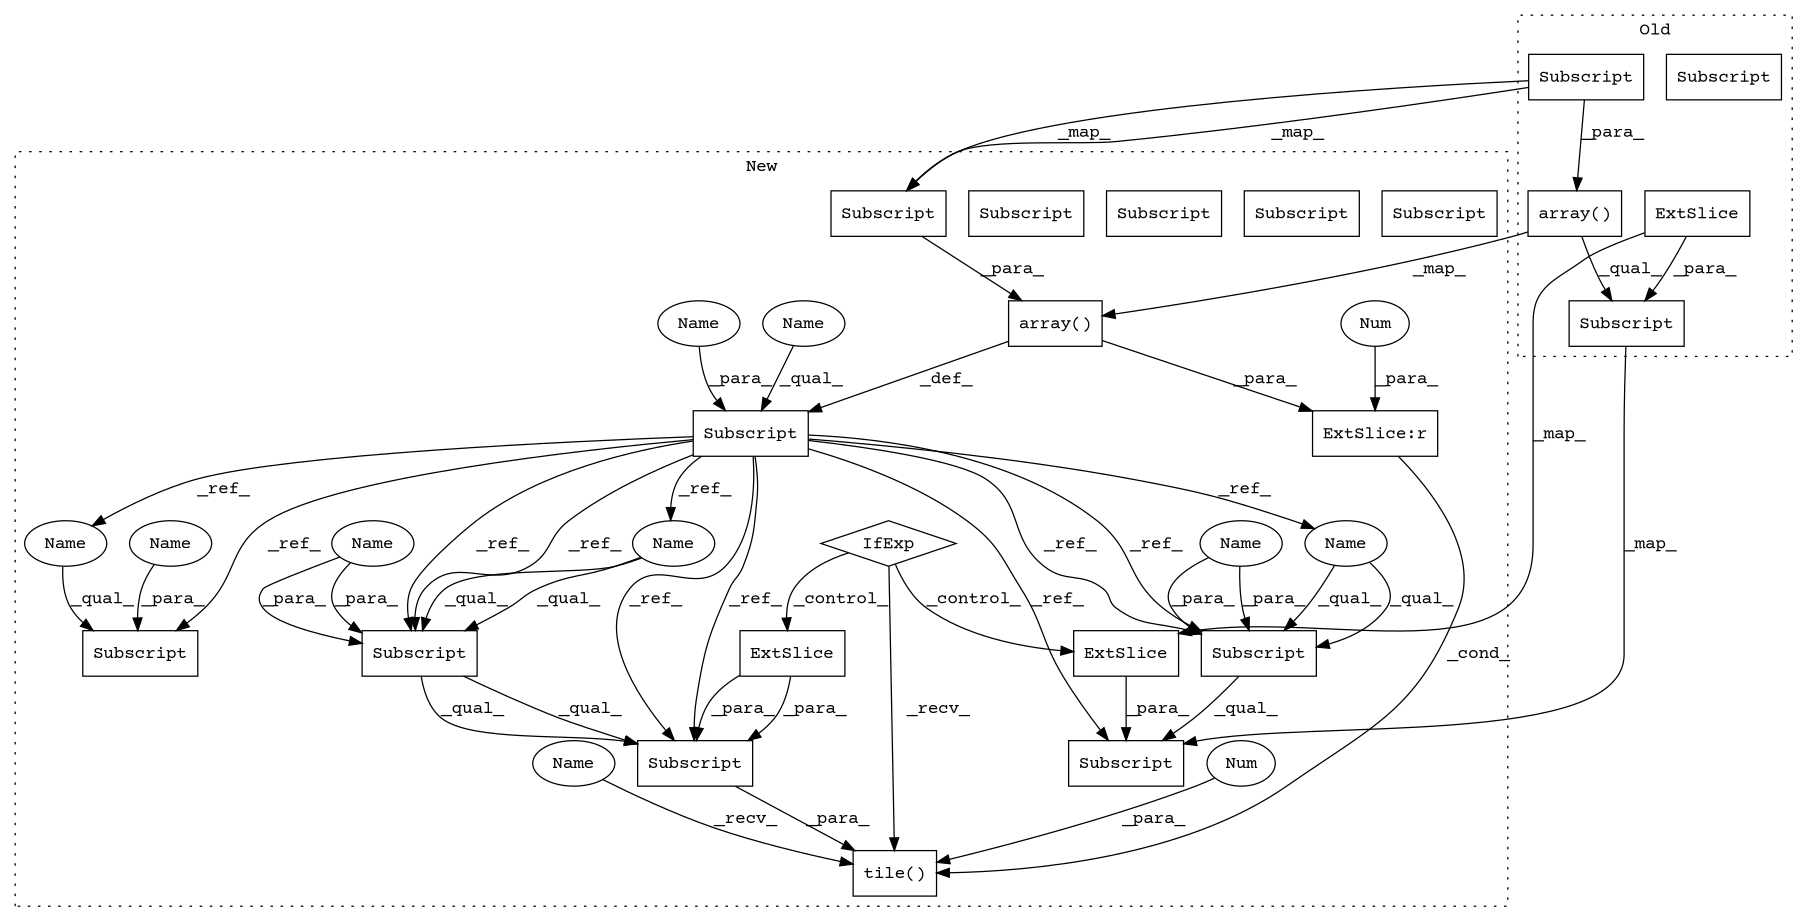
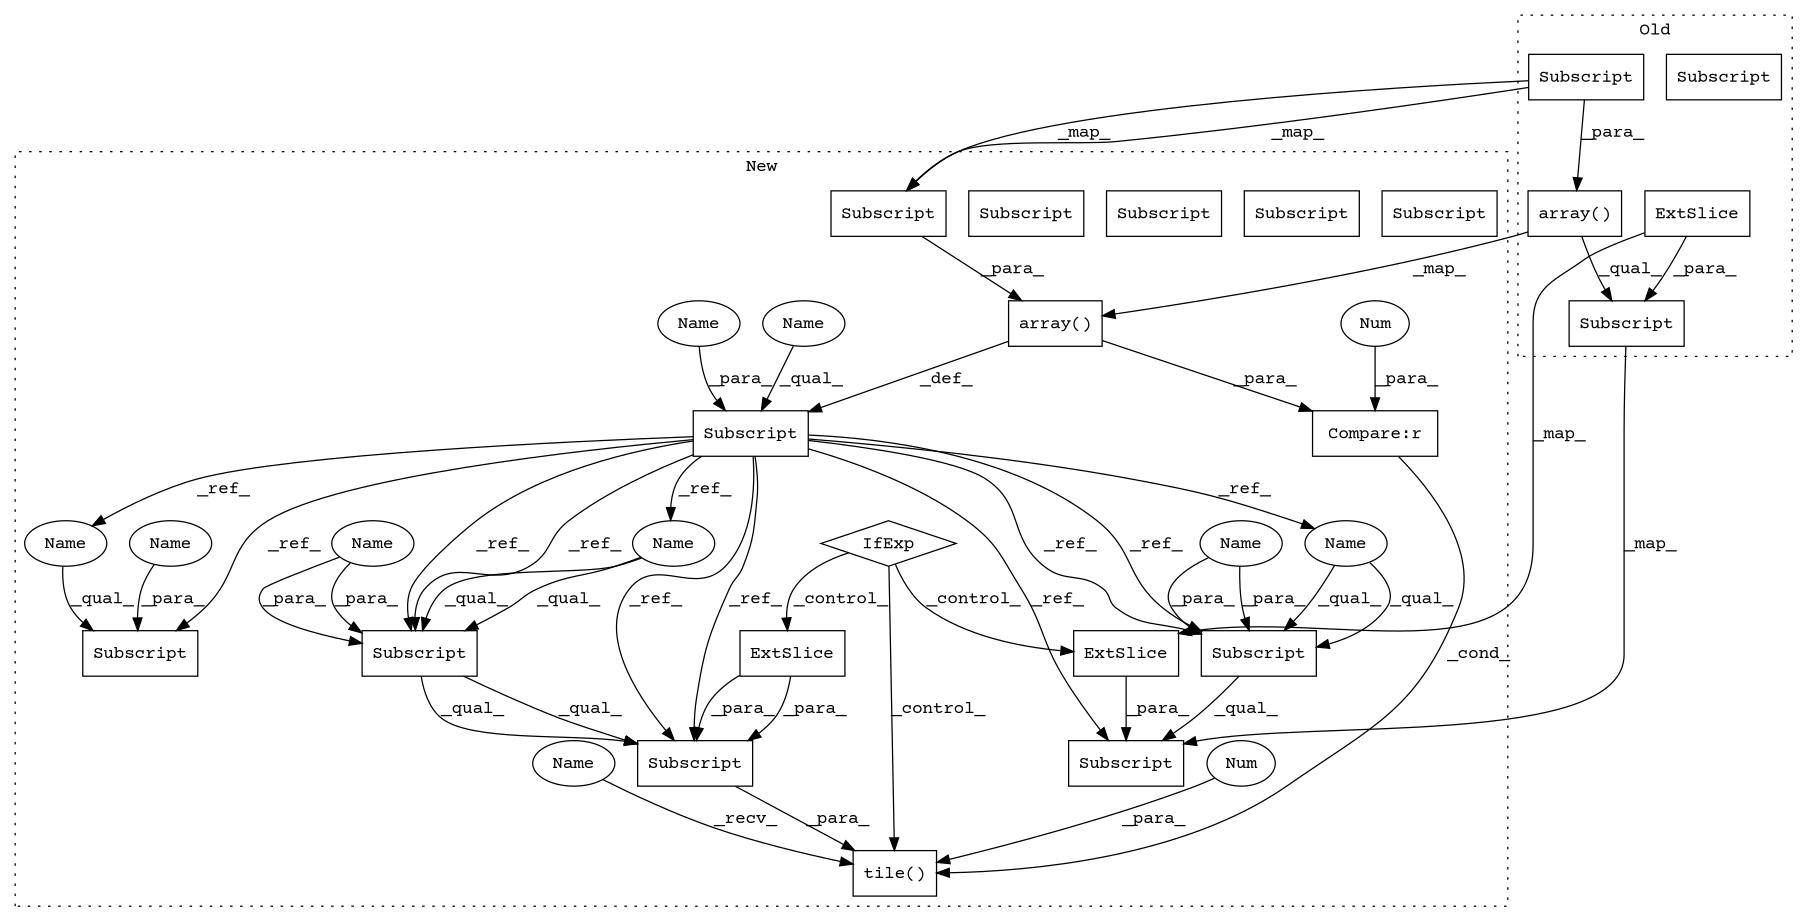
(1375, 434) -> (1375, 434)
(938, 708) -> (938, 708)
